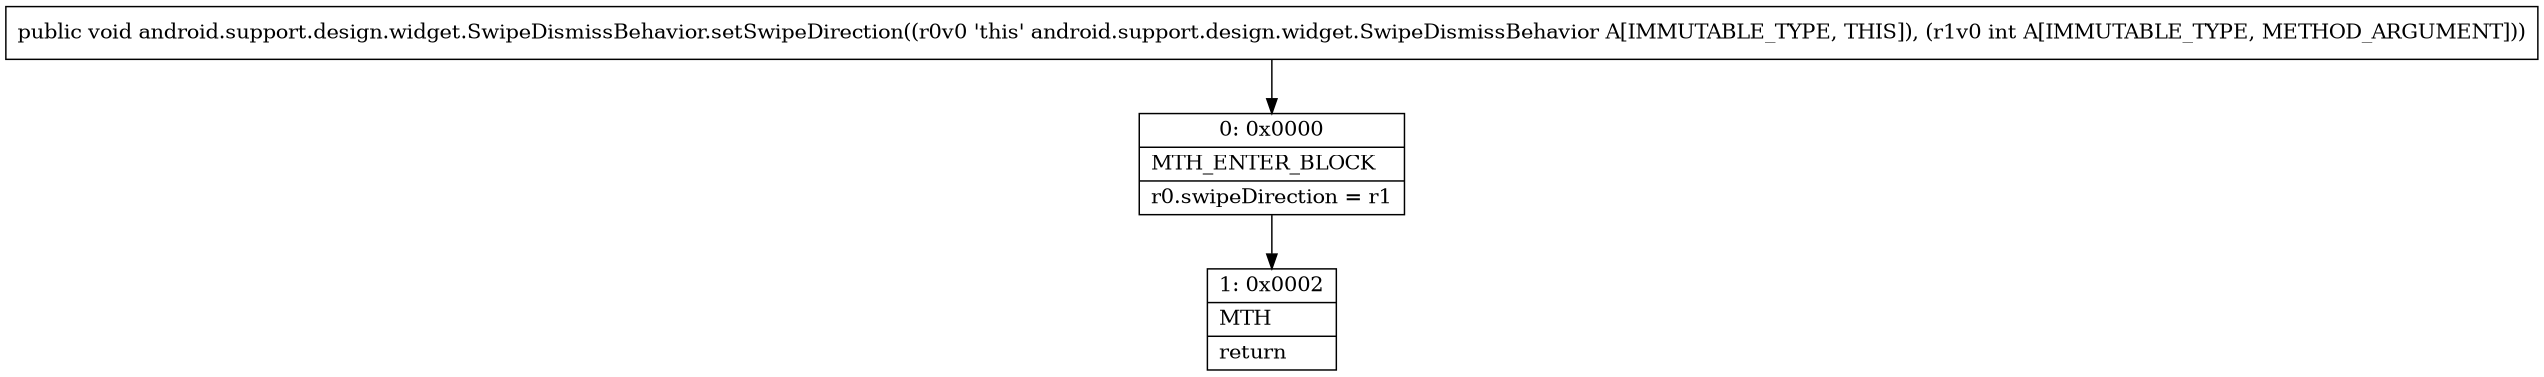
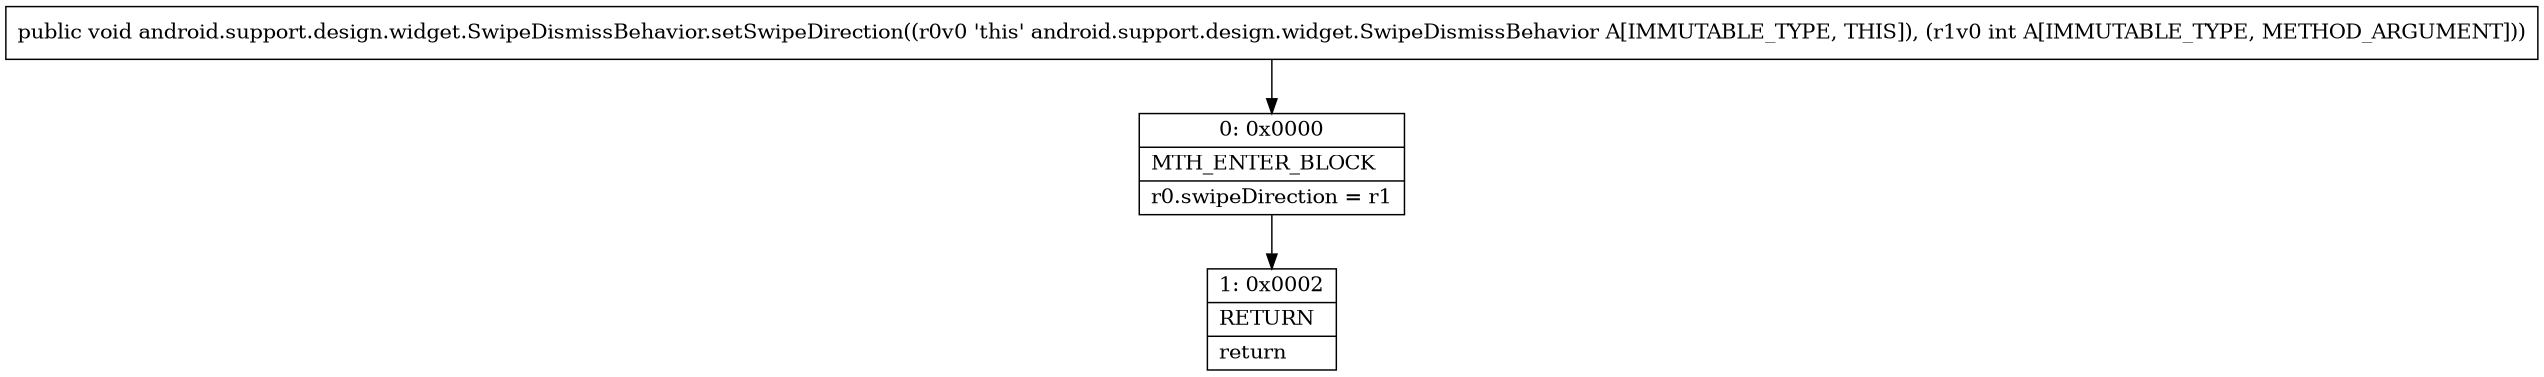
(1245, 319) -> (1267, 319)
